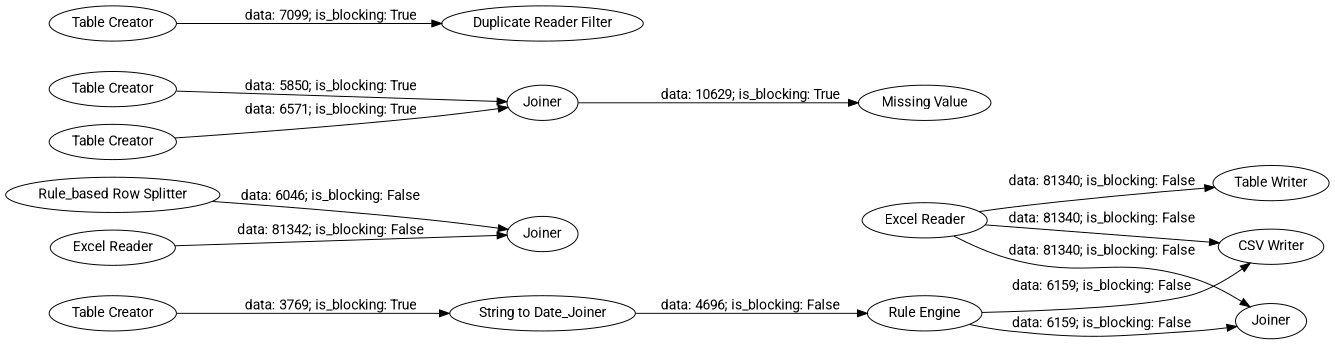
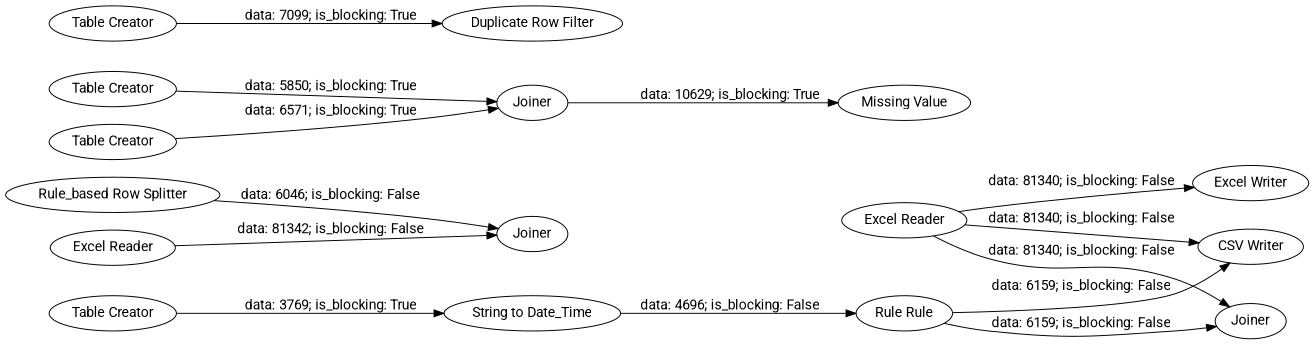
(543, 24) -> (532, 24)
(1271, 183) -> (1251, 183)
(543, 313) -> (532, 313)
(925, 313) -> (904, 313)
